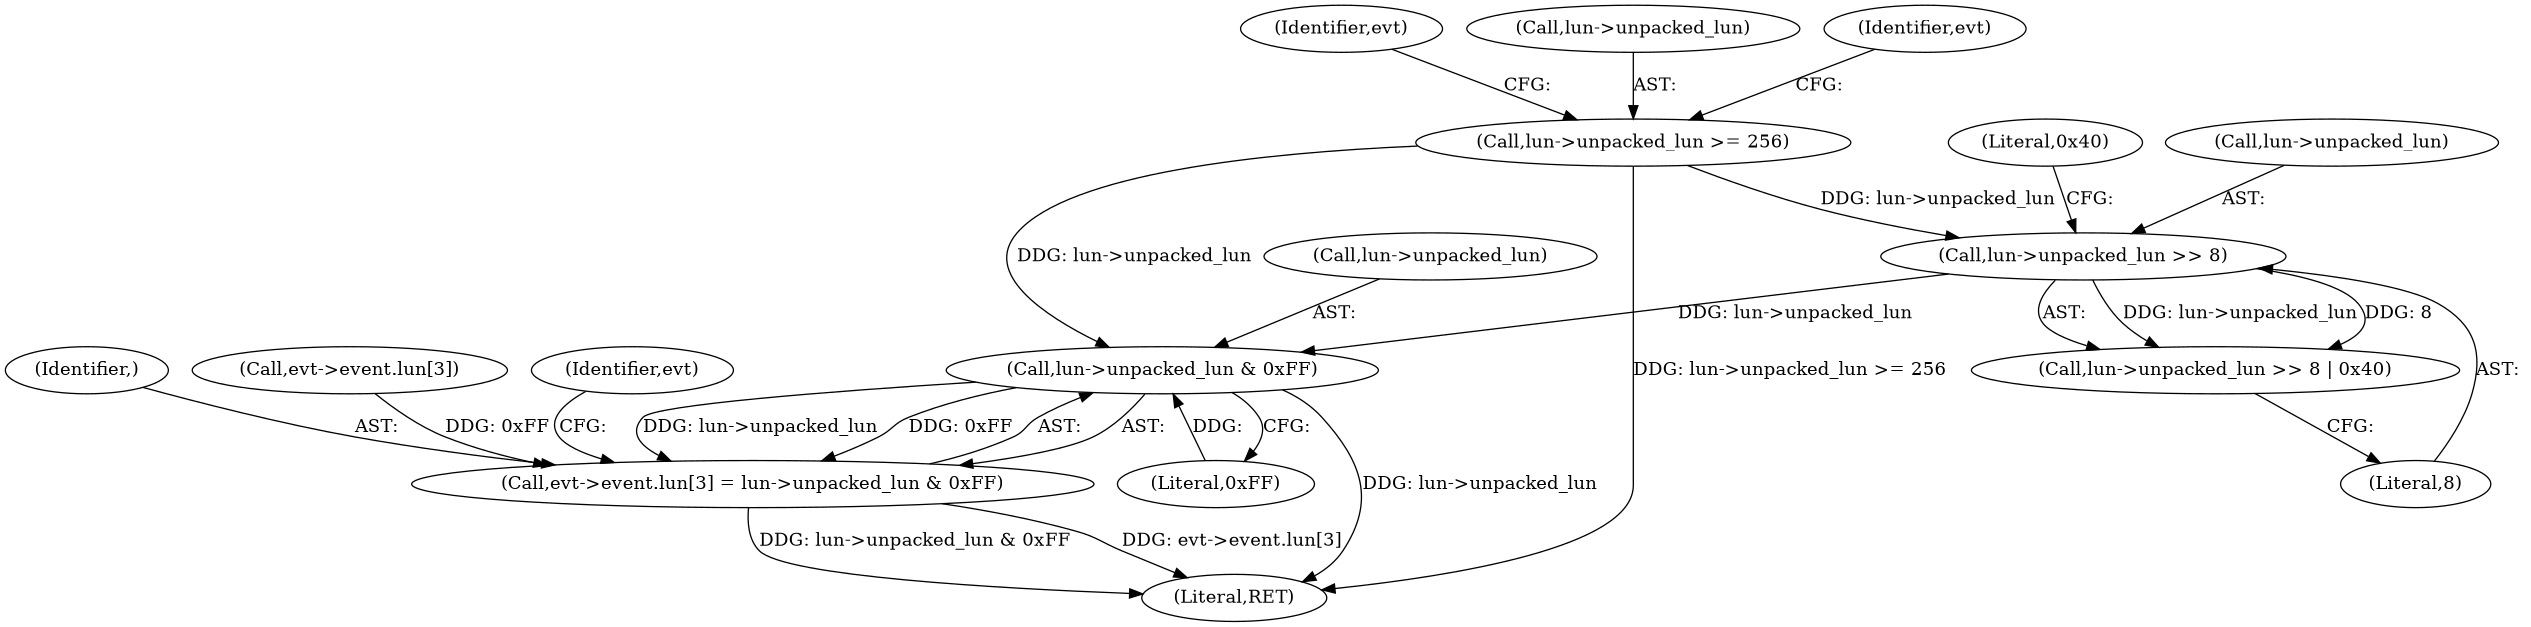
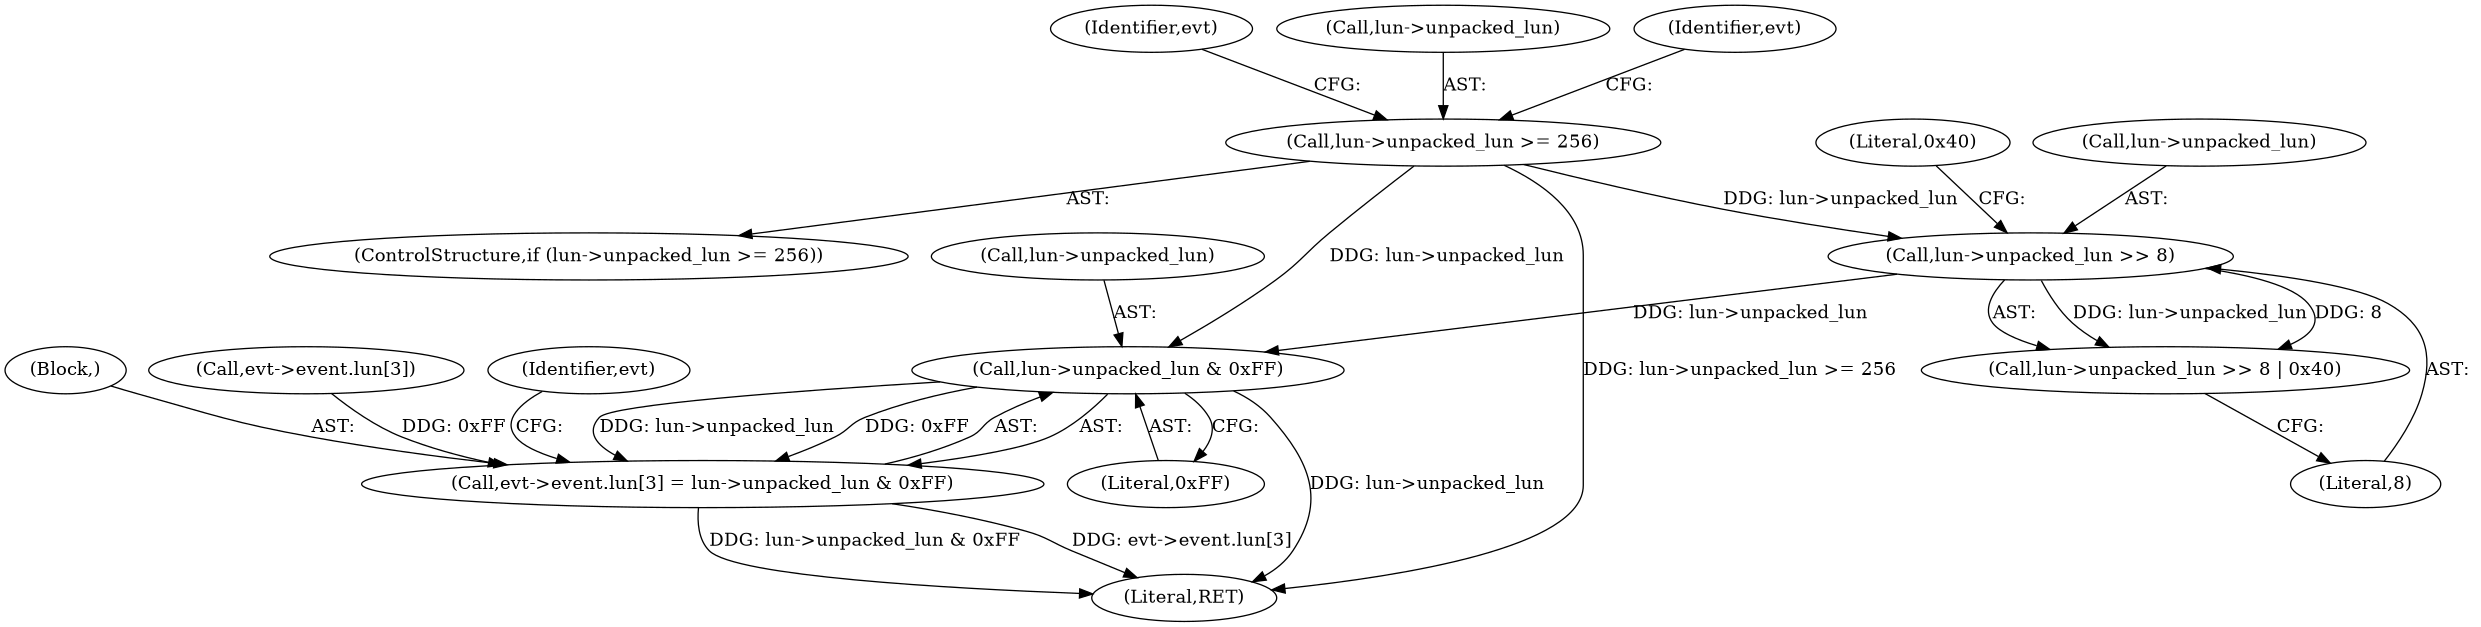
none -> (589, 256)
(87, 370) -> (66, 370)
(1221, 427) -> (1174, 427)
